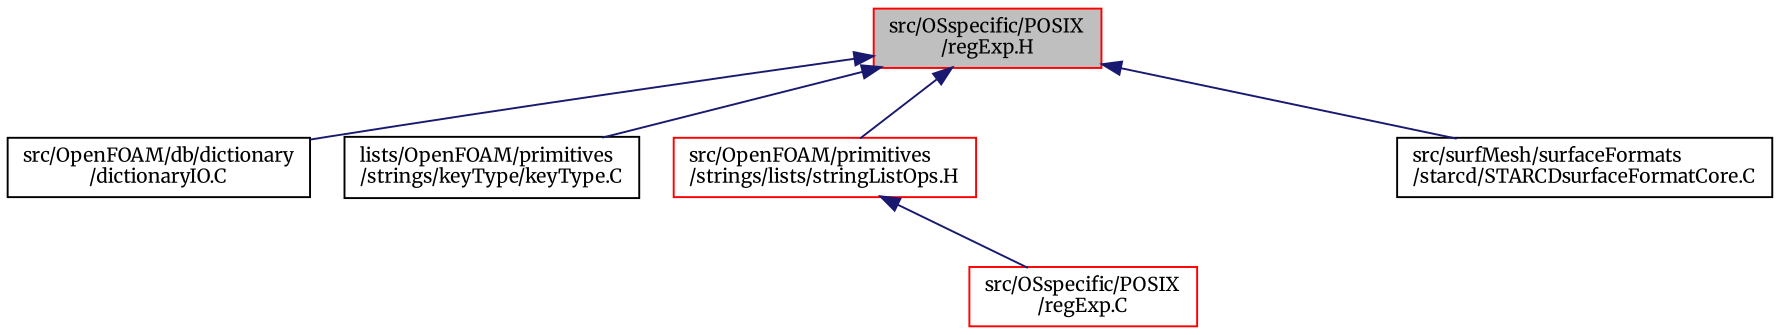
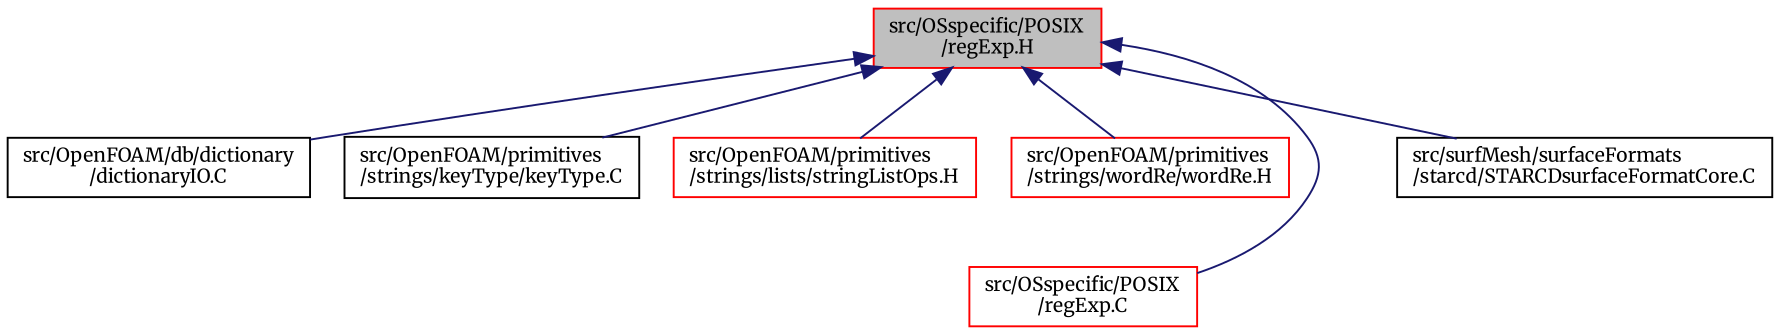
(492, 167) -> (492, 167)
none -> (1150, 167)
(963, 236) -> (1304, 133)
